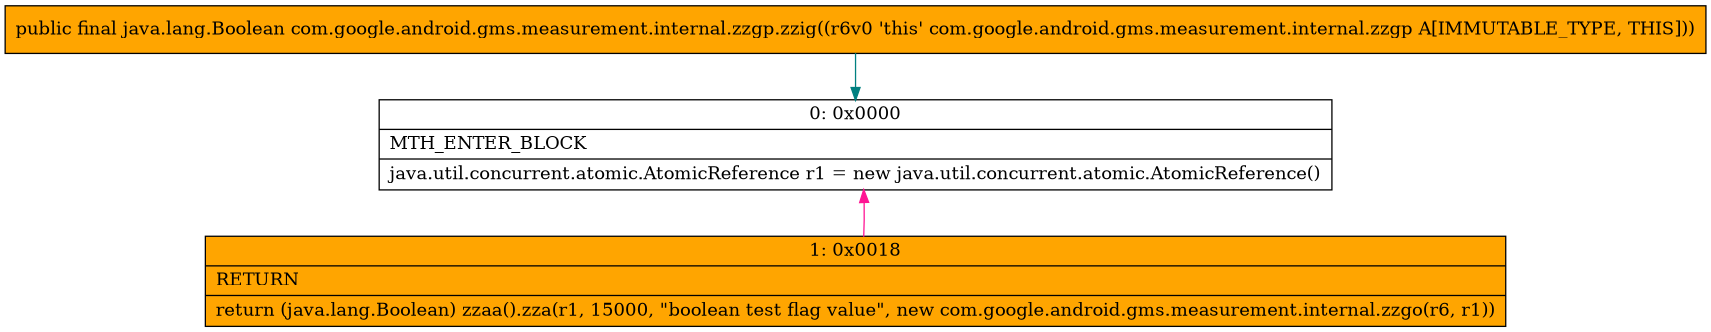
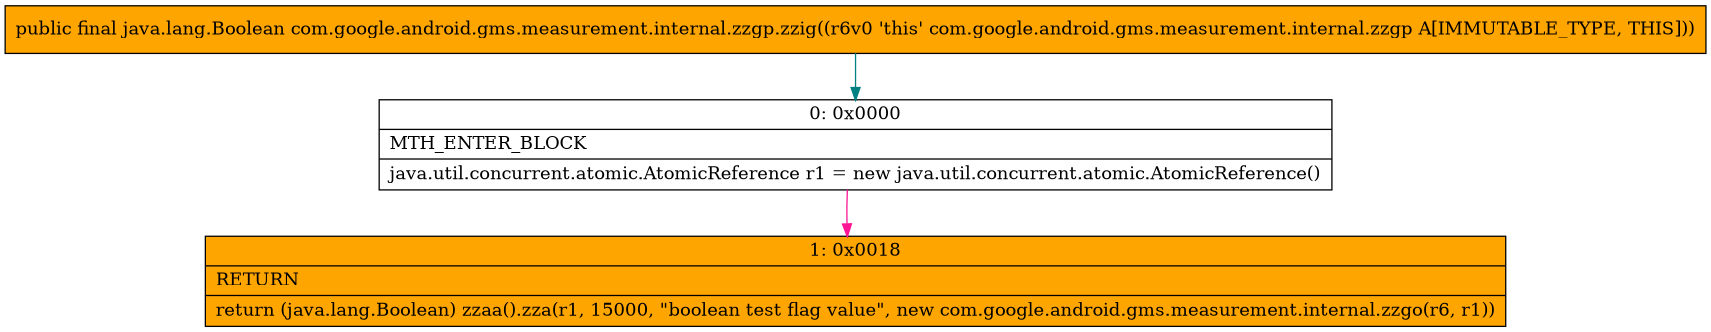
(864, 220) -> (847, 207)
